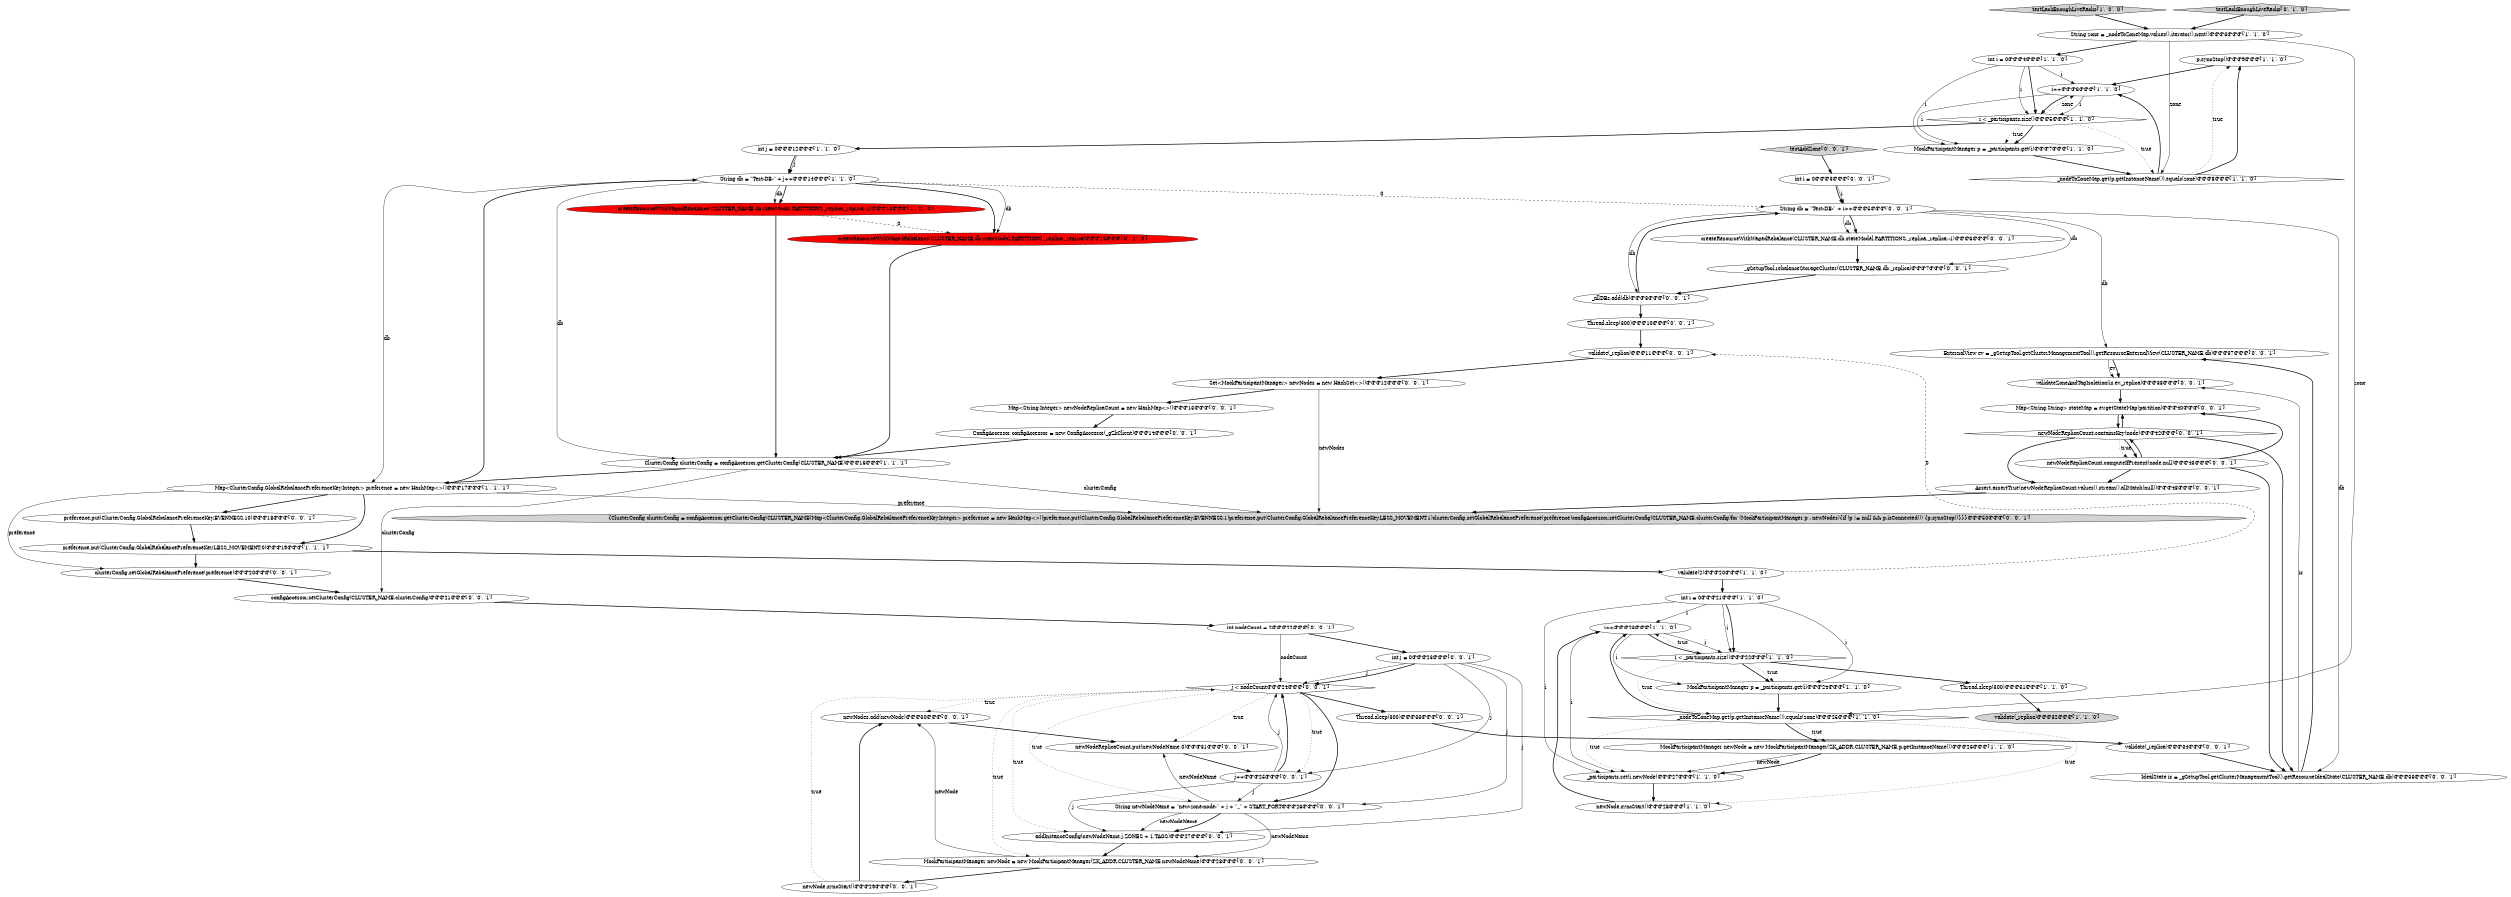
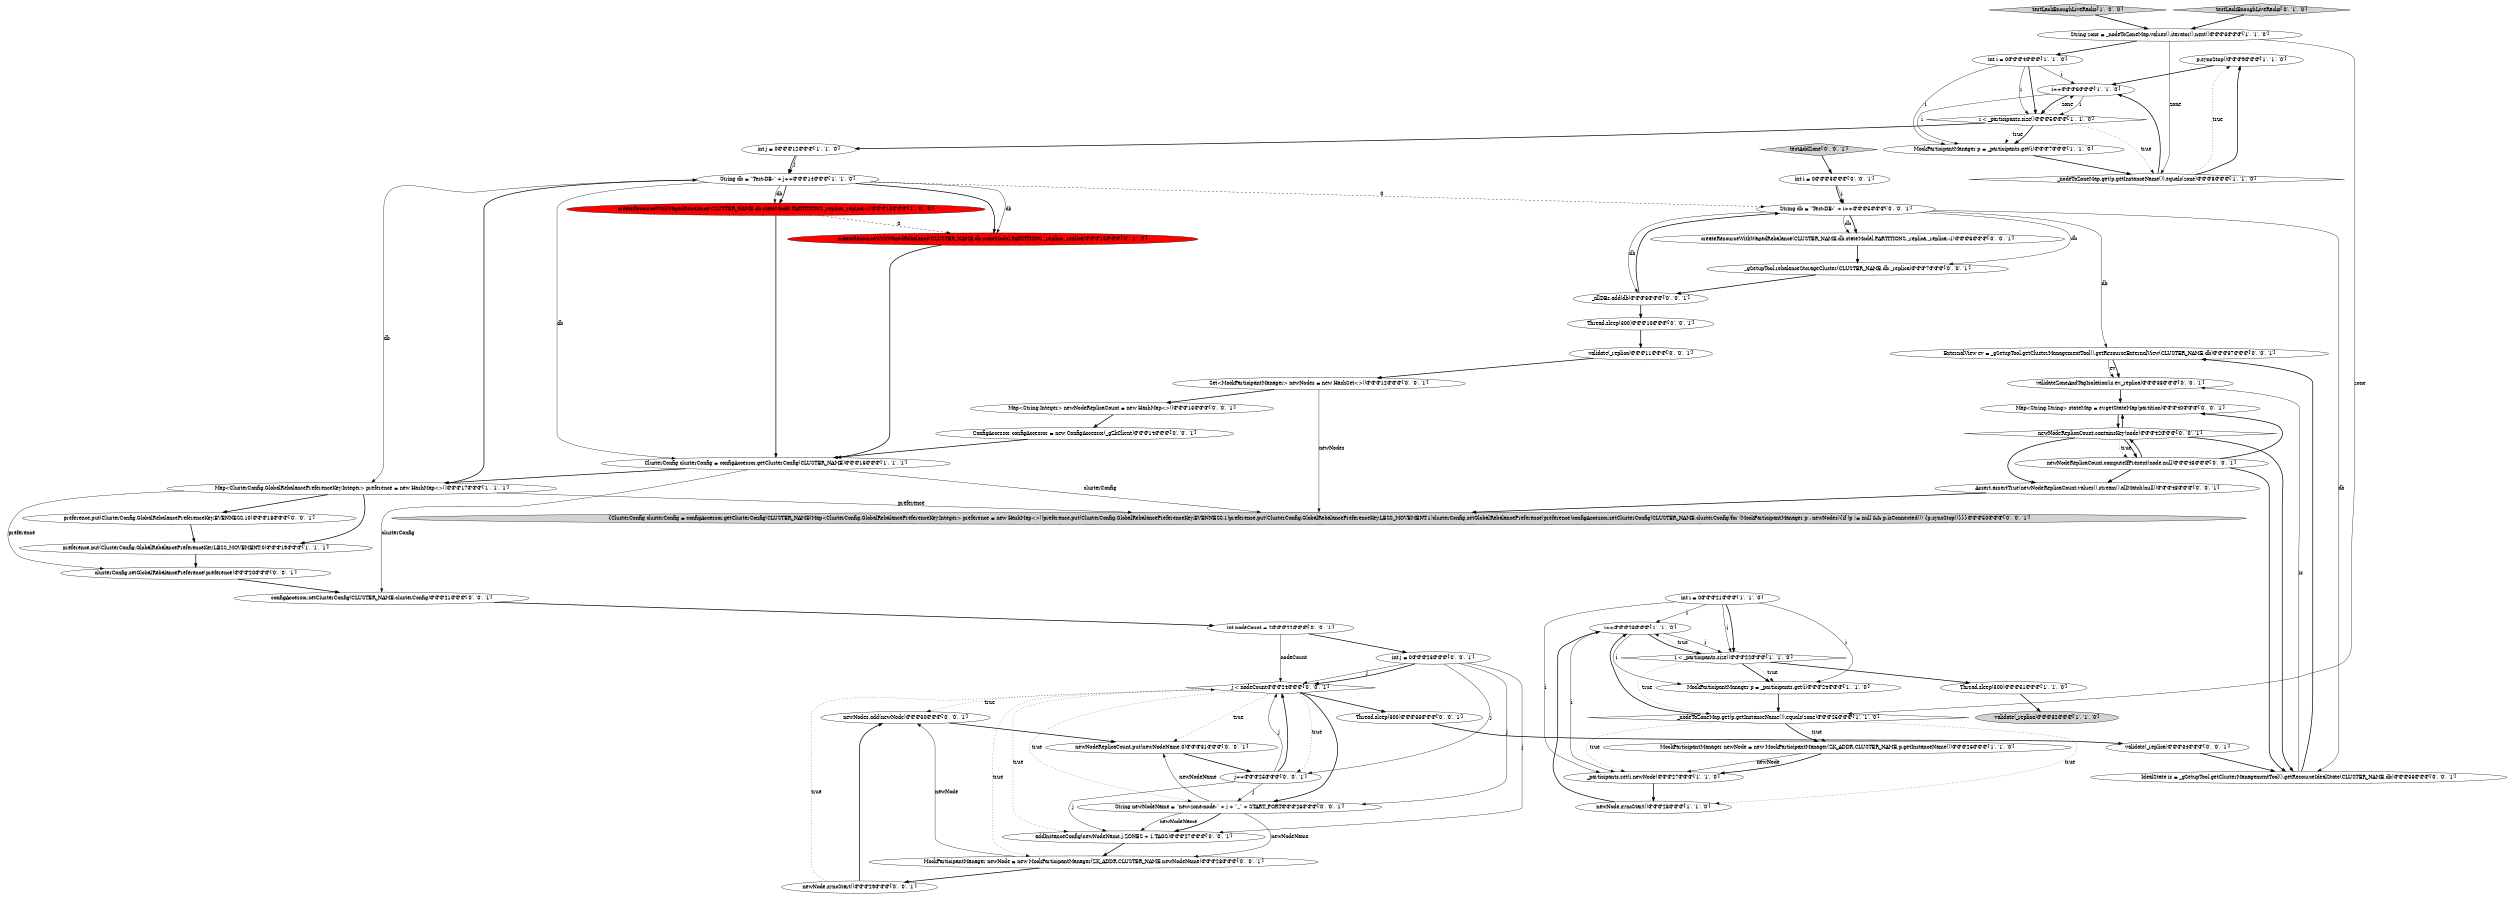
(1722, 573) -> none
